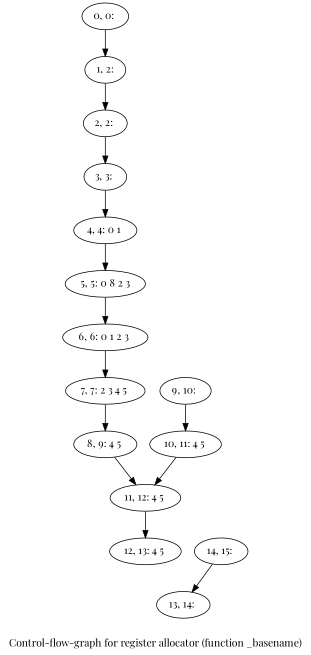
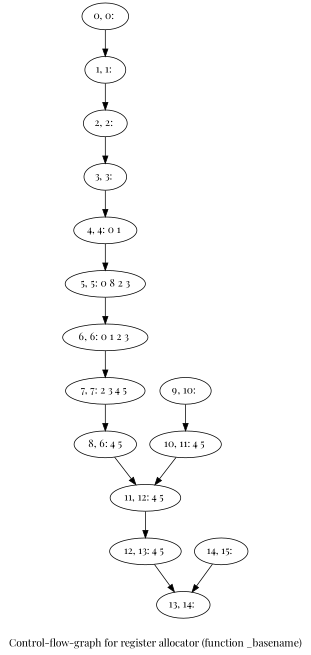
(105, 70) -> (105, 70)
(105, 444) -> (105, 444)
none -> (162, 575)
